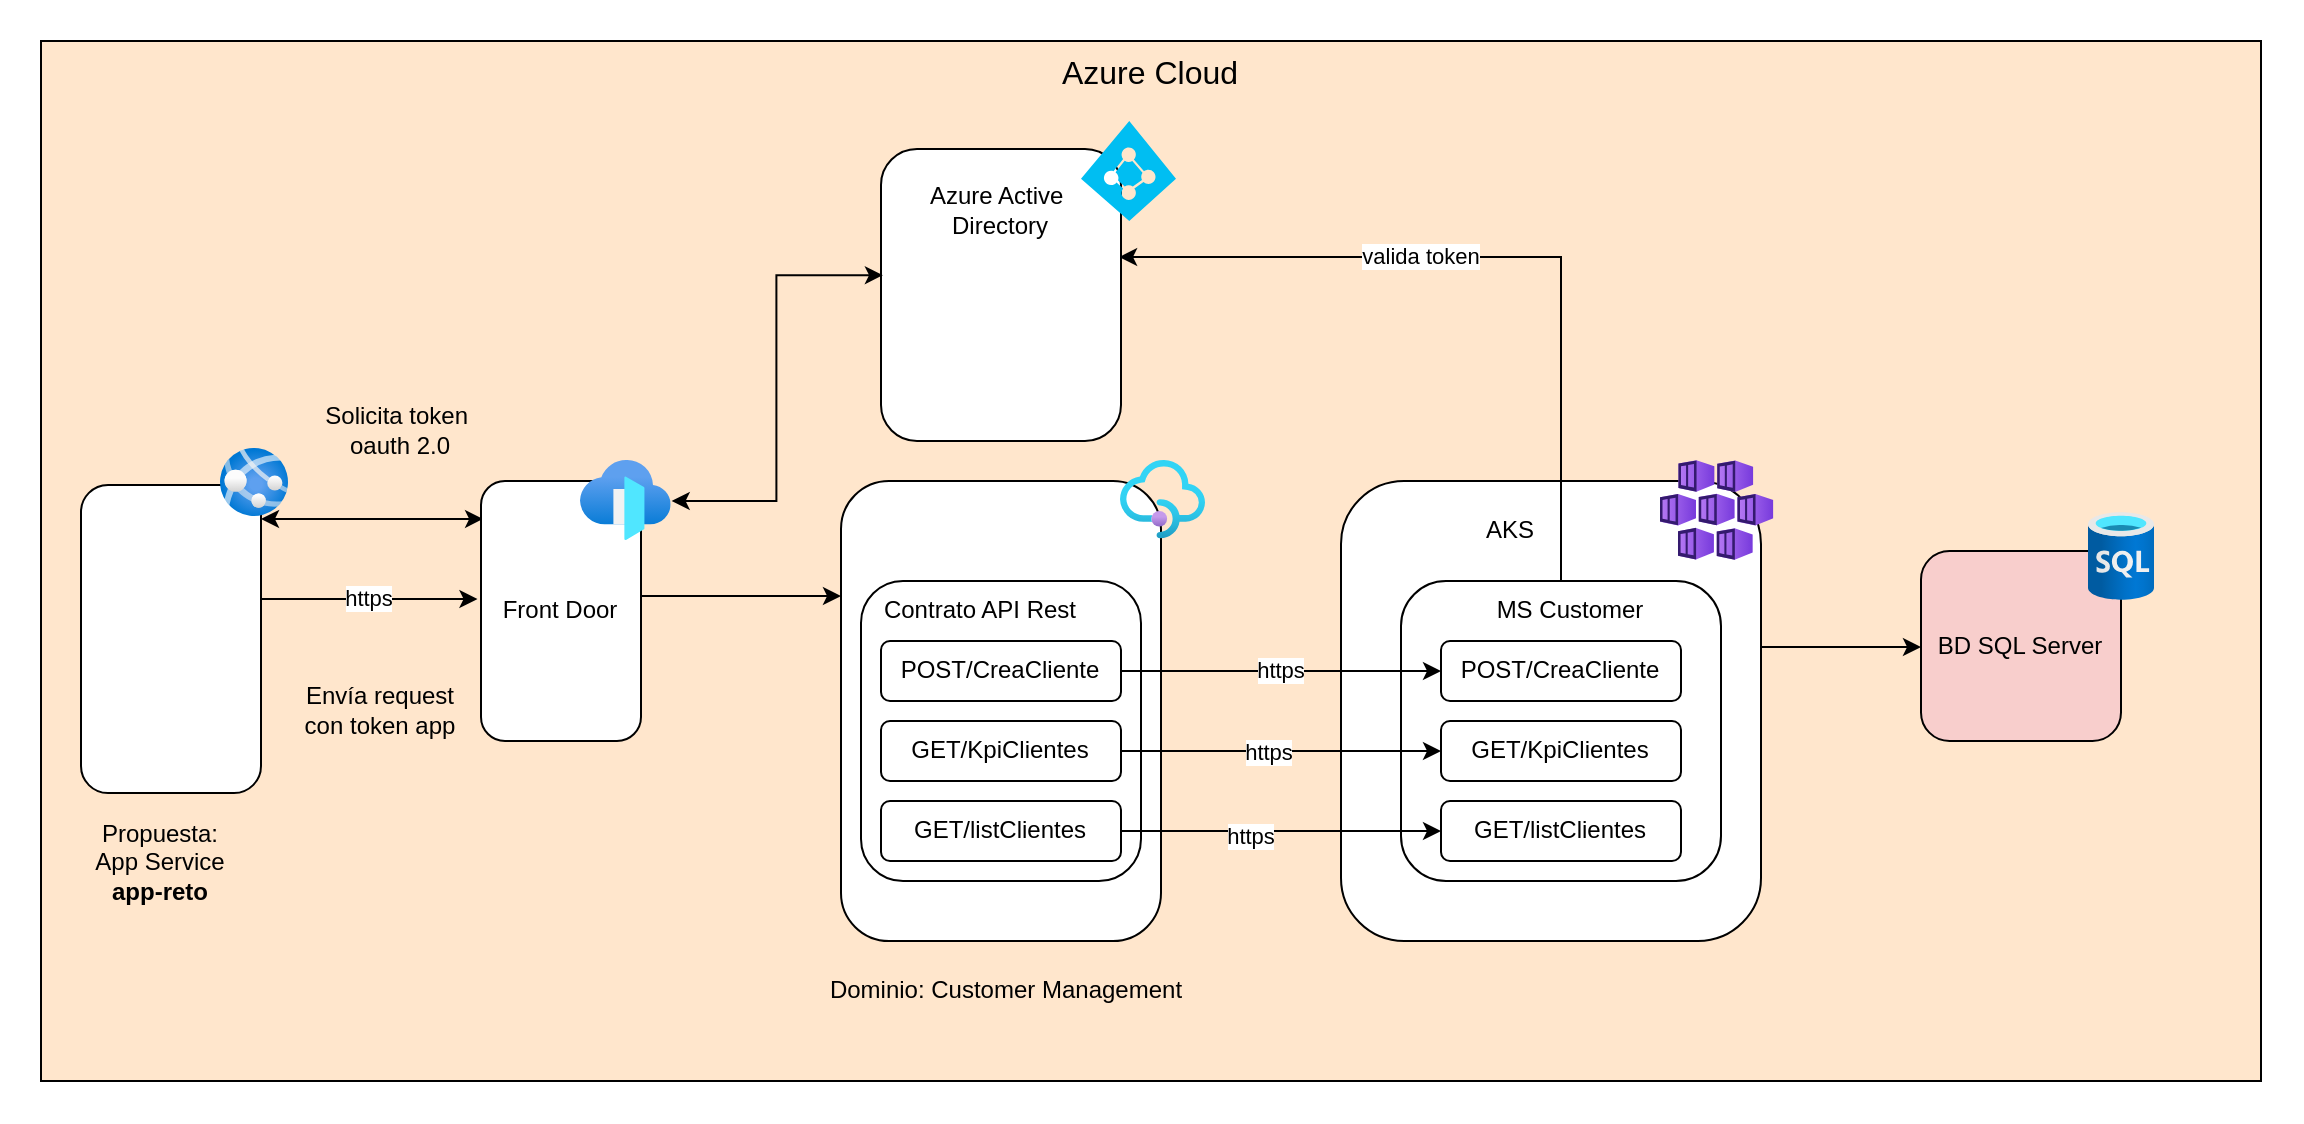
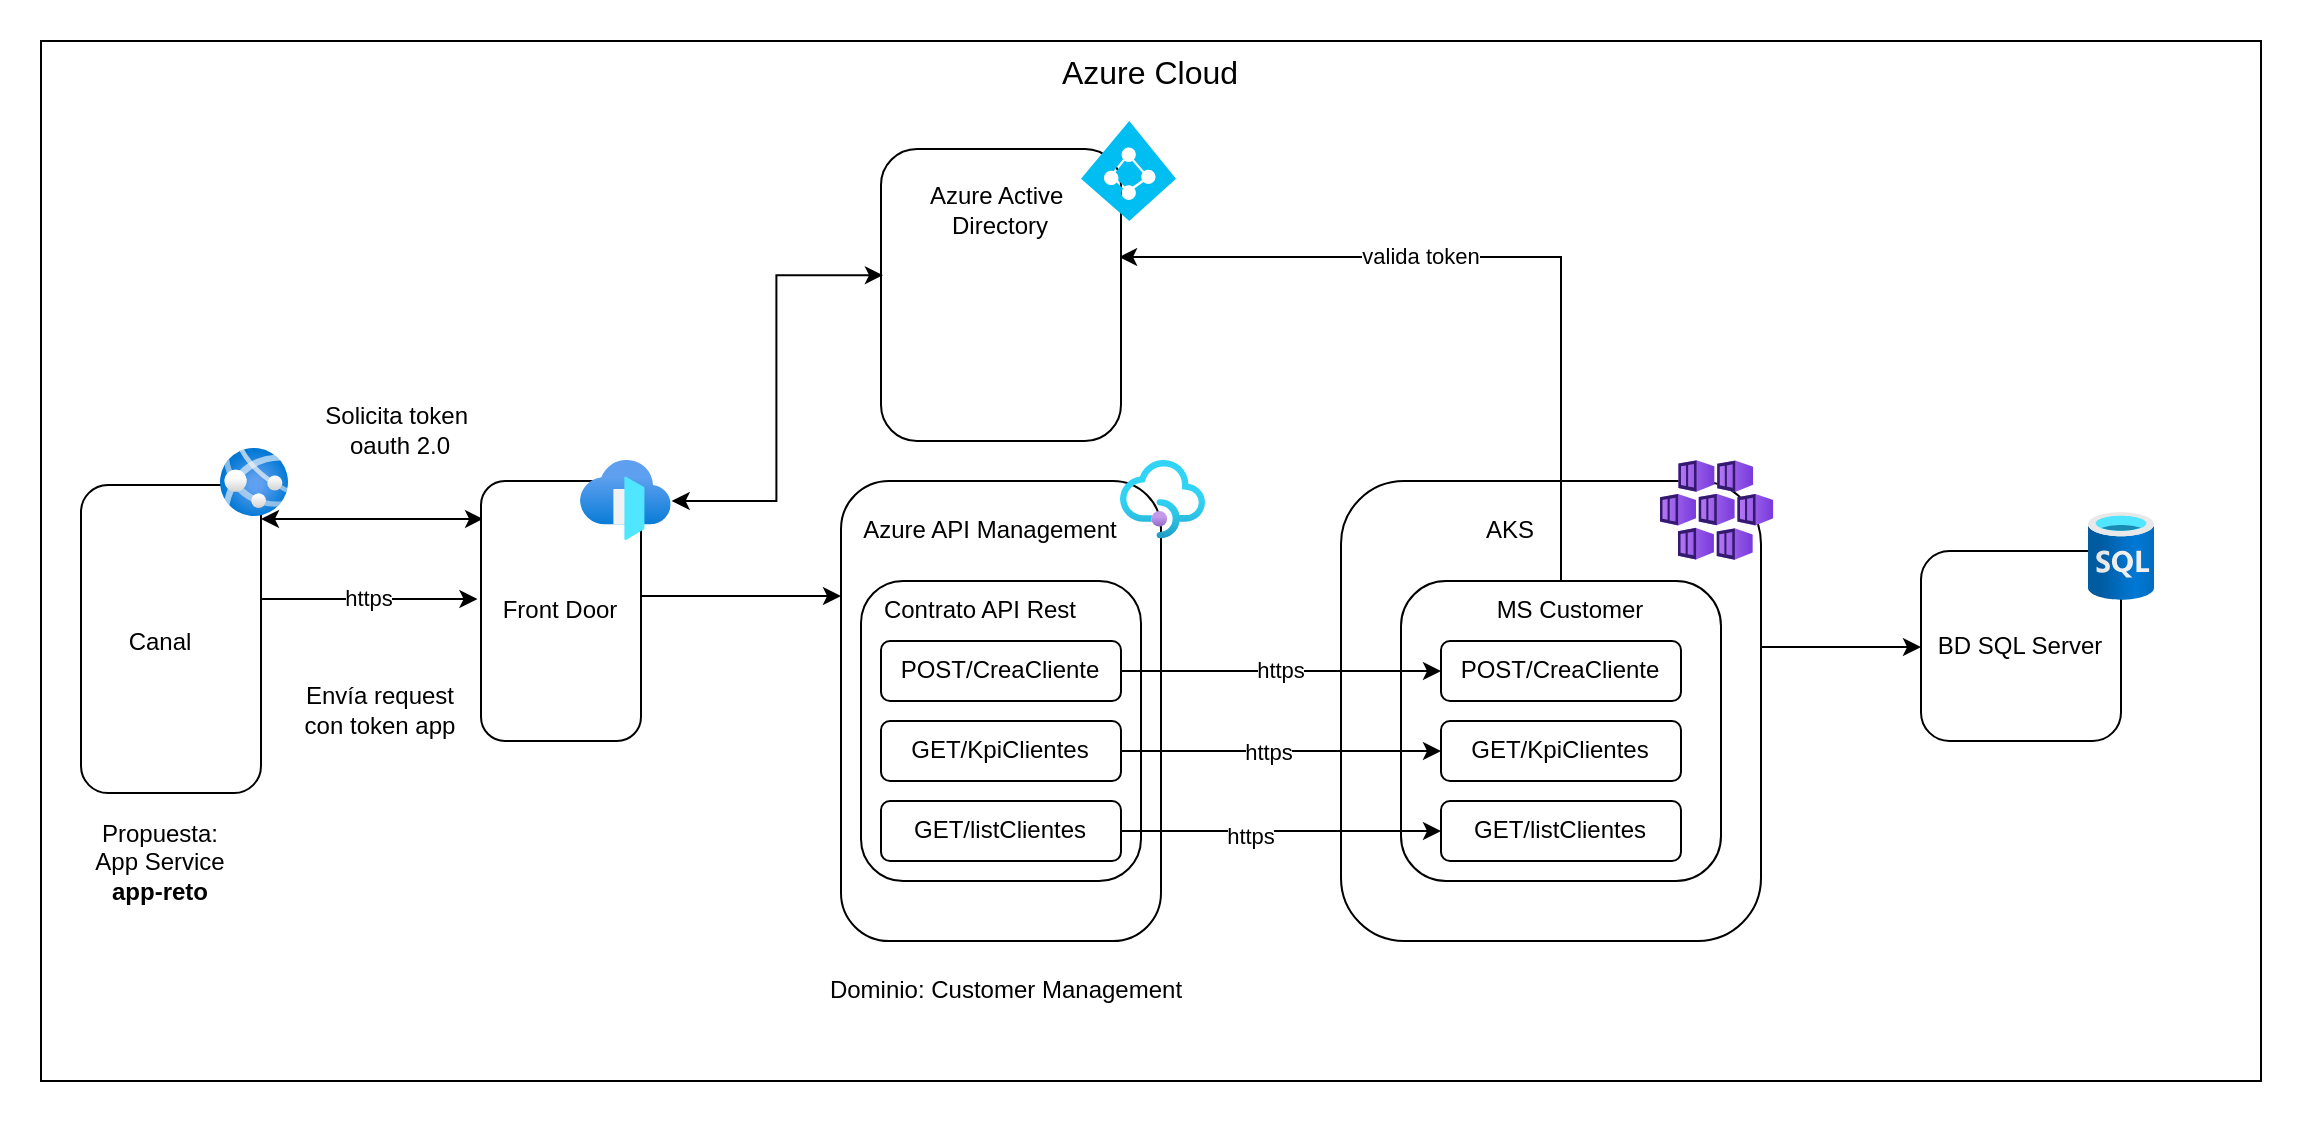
(1151, 69) -> (1151, 69)
none -> (991, 531)
none -> (161, 643)
(2021, 646) -> (2021, 646)
